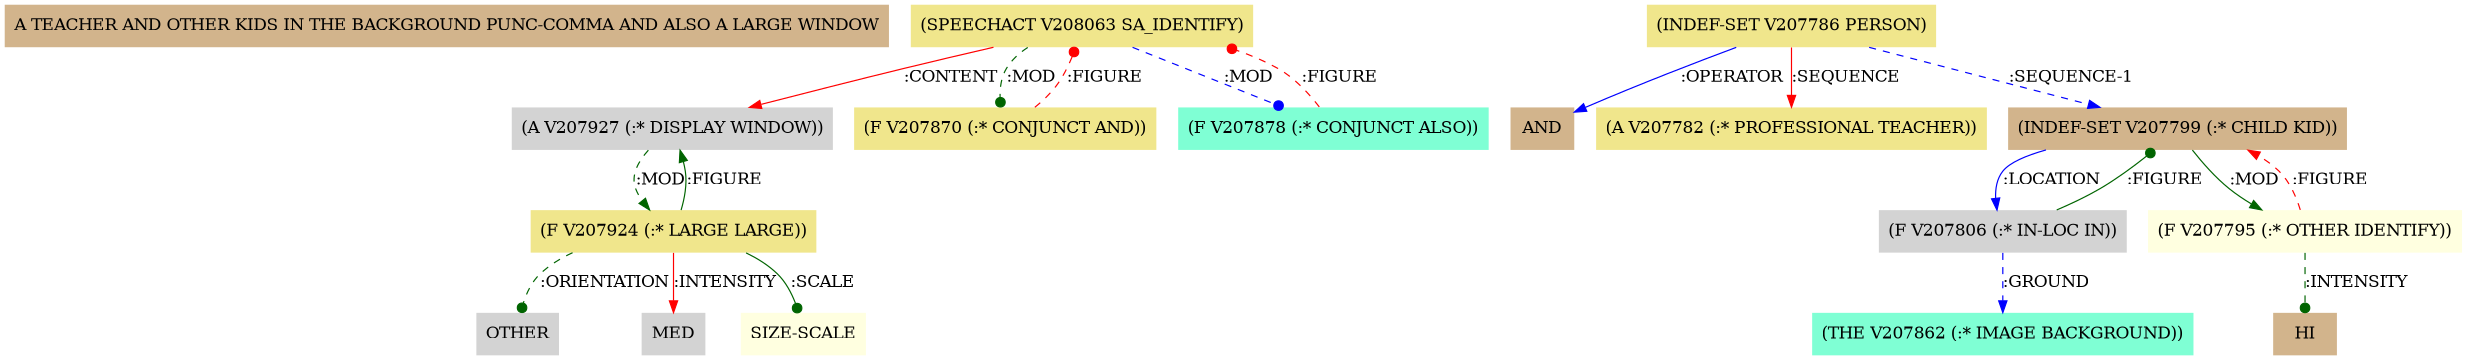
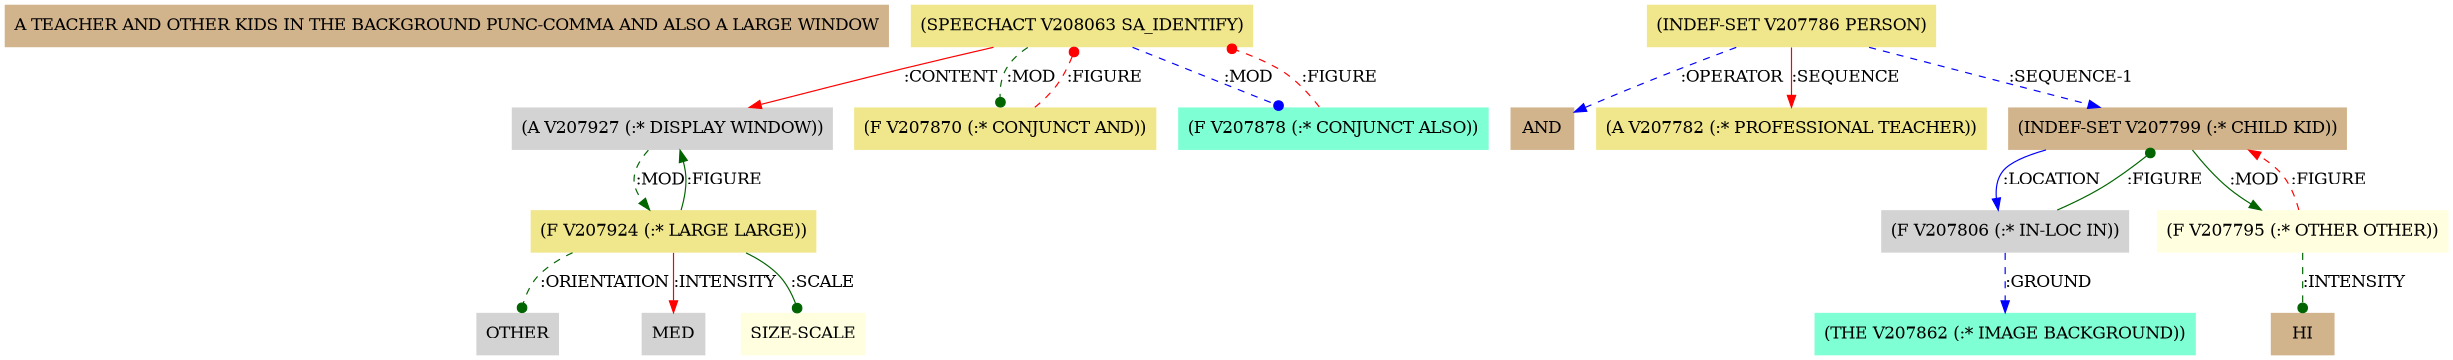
(1660, 76) -> (1660, 76)
(2305, 231) -> (2303, 231)
